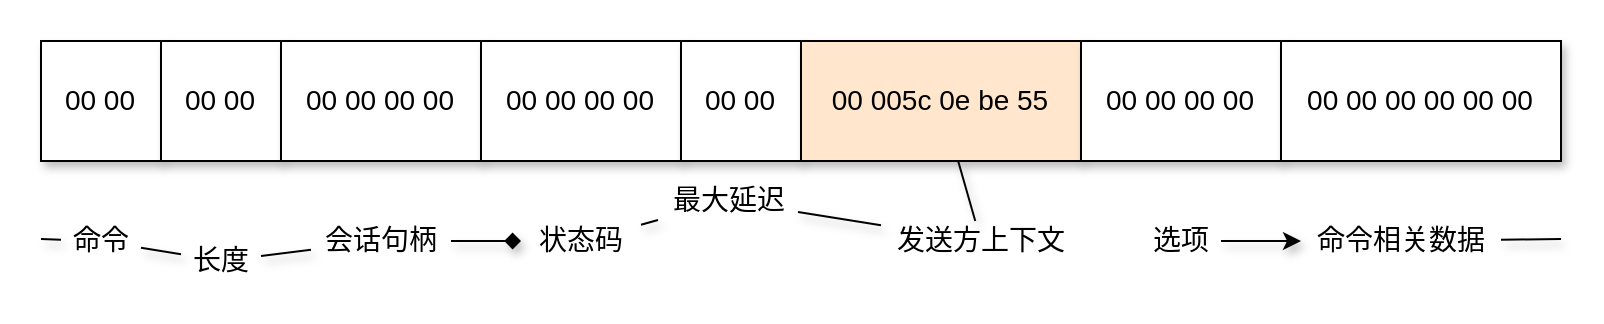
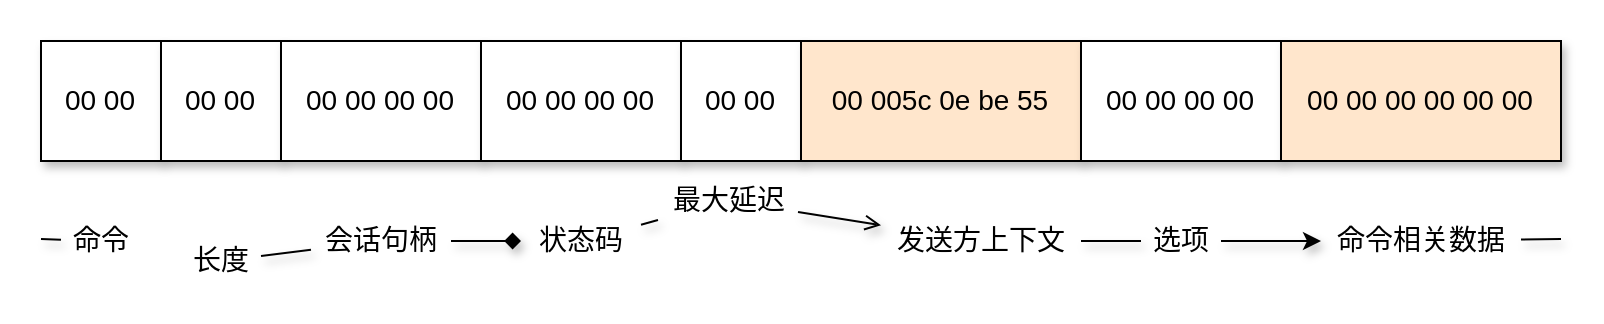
(1421, 101) -> (1421, 101)
(967, 191) -> (1111, 241)
(875, 224) -> (873, 224)
(1401, 241) -> (1421, 241)
(161, 251) -> none
